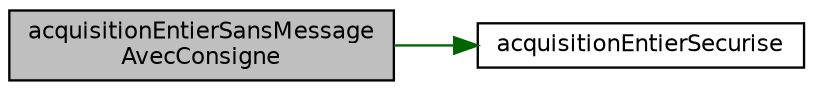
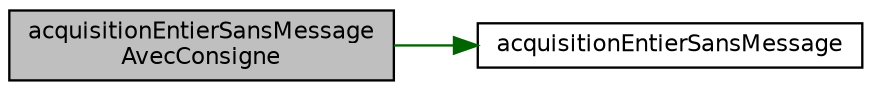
(641, 45) -> (670, 45)
